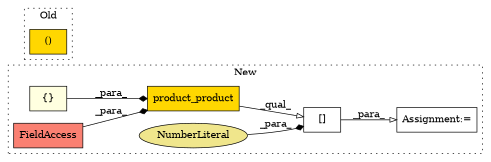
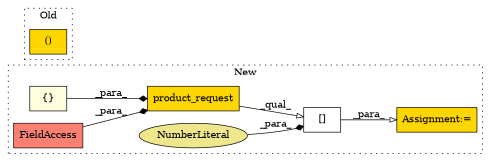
(193, 99) -> (193, 99)
(437, 120) -> (437, 120)
